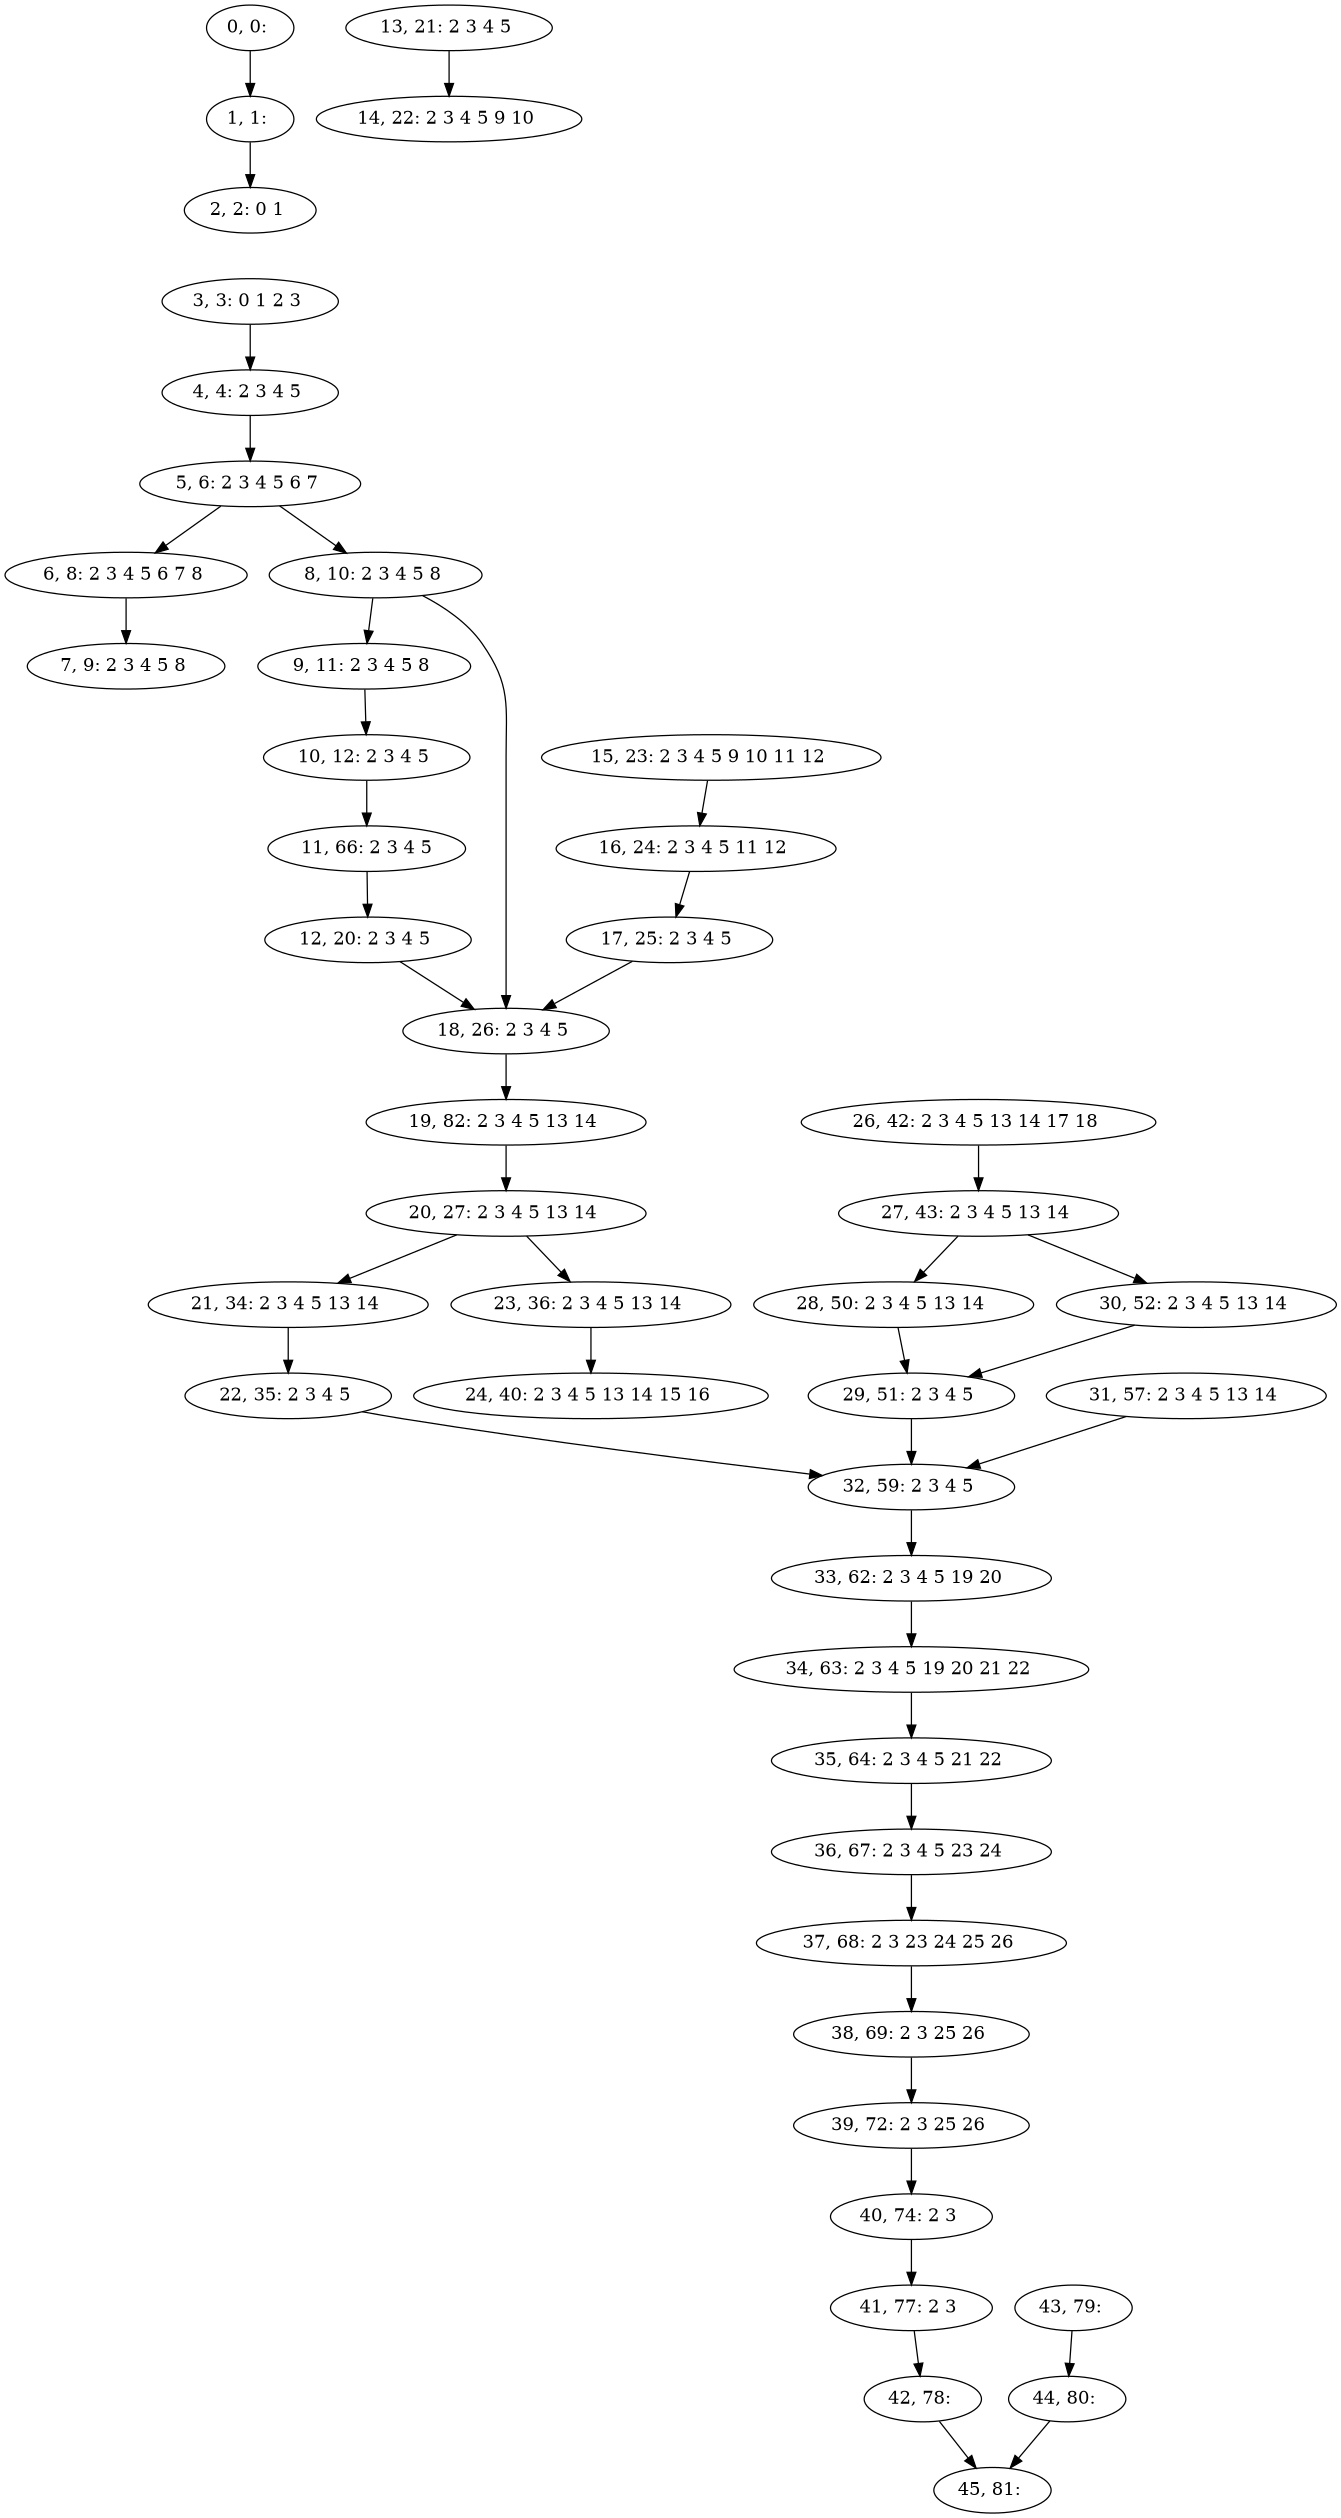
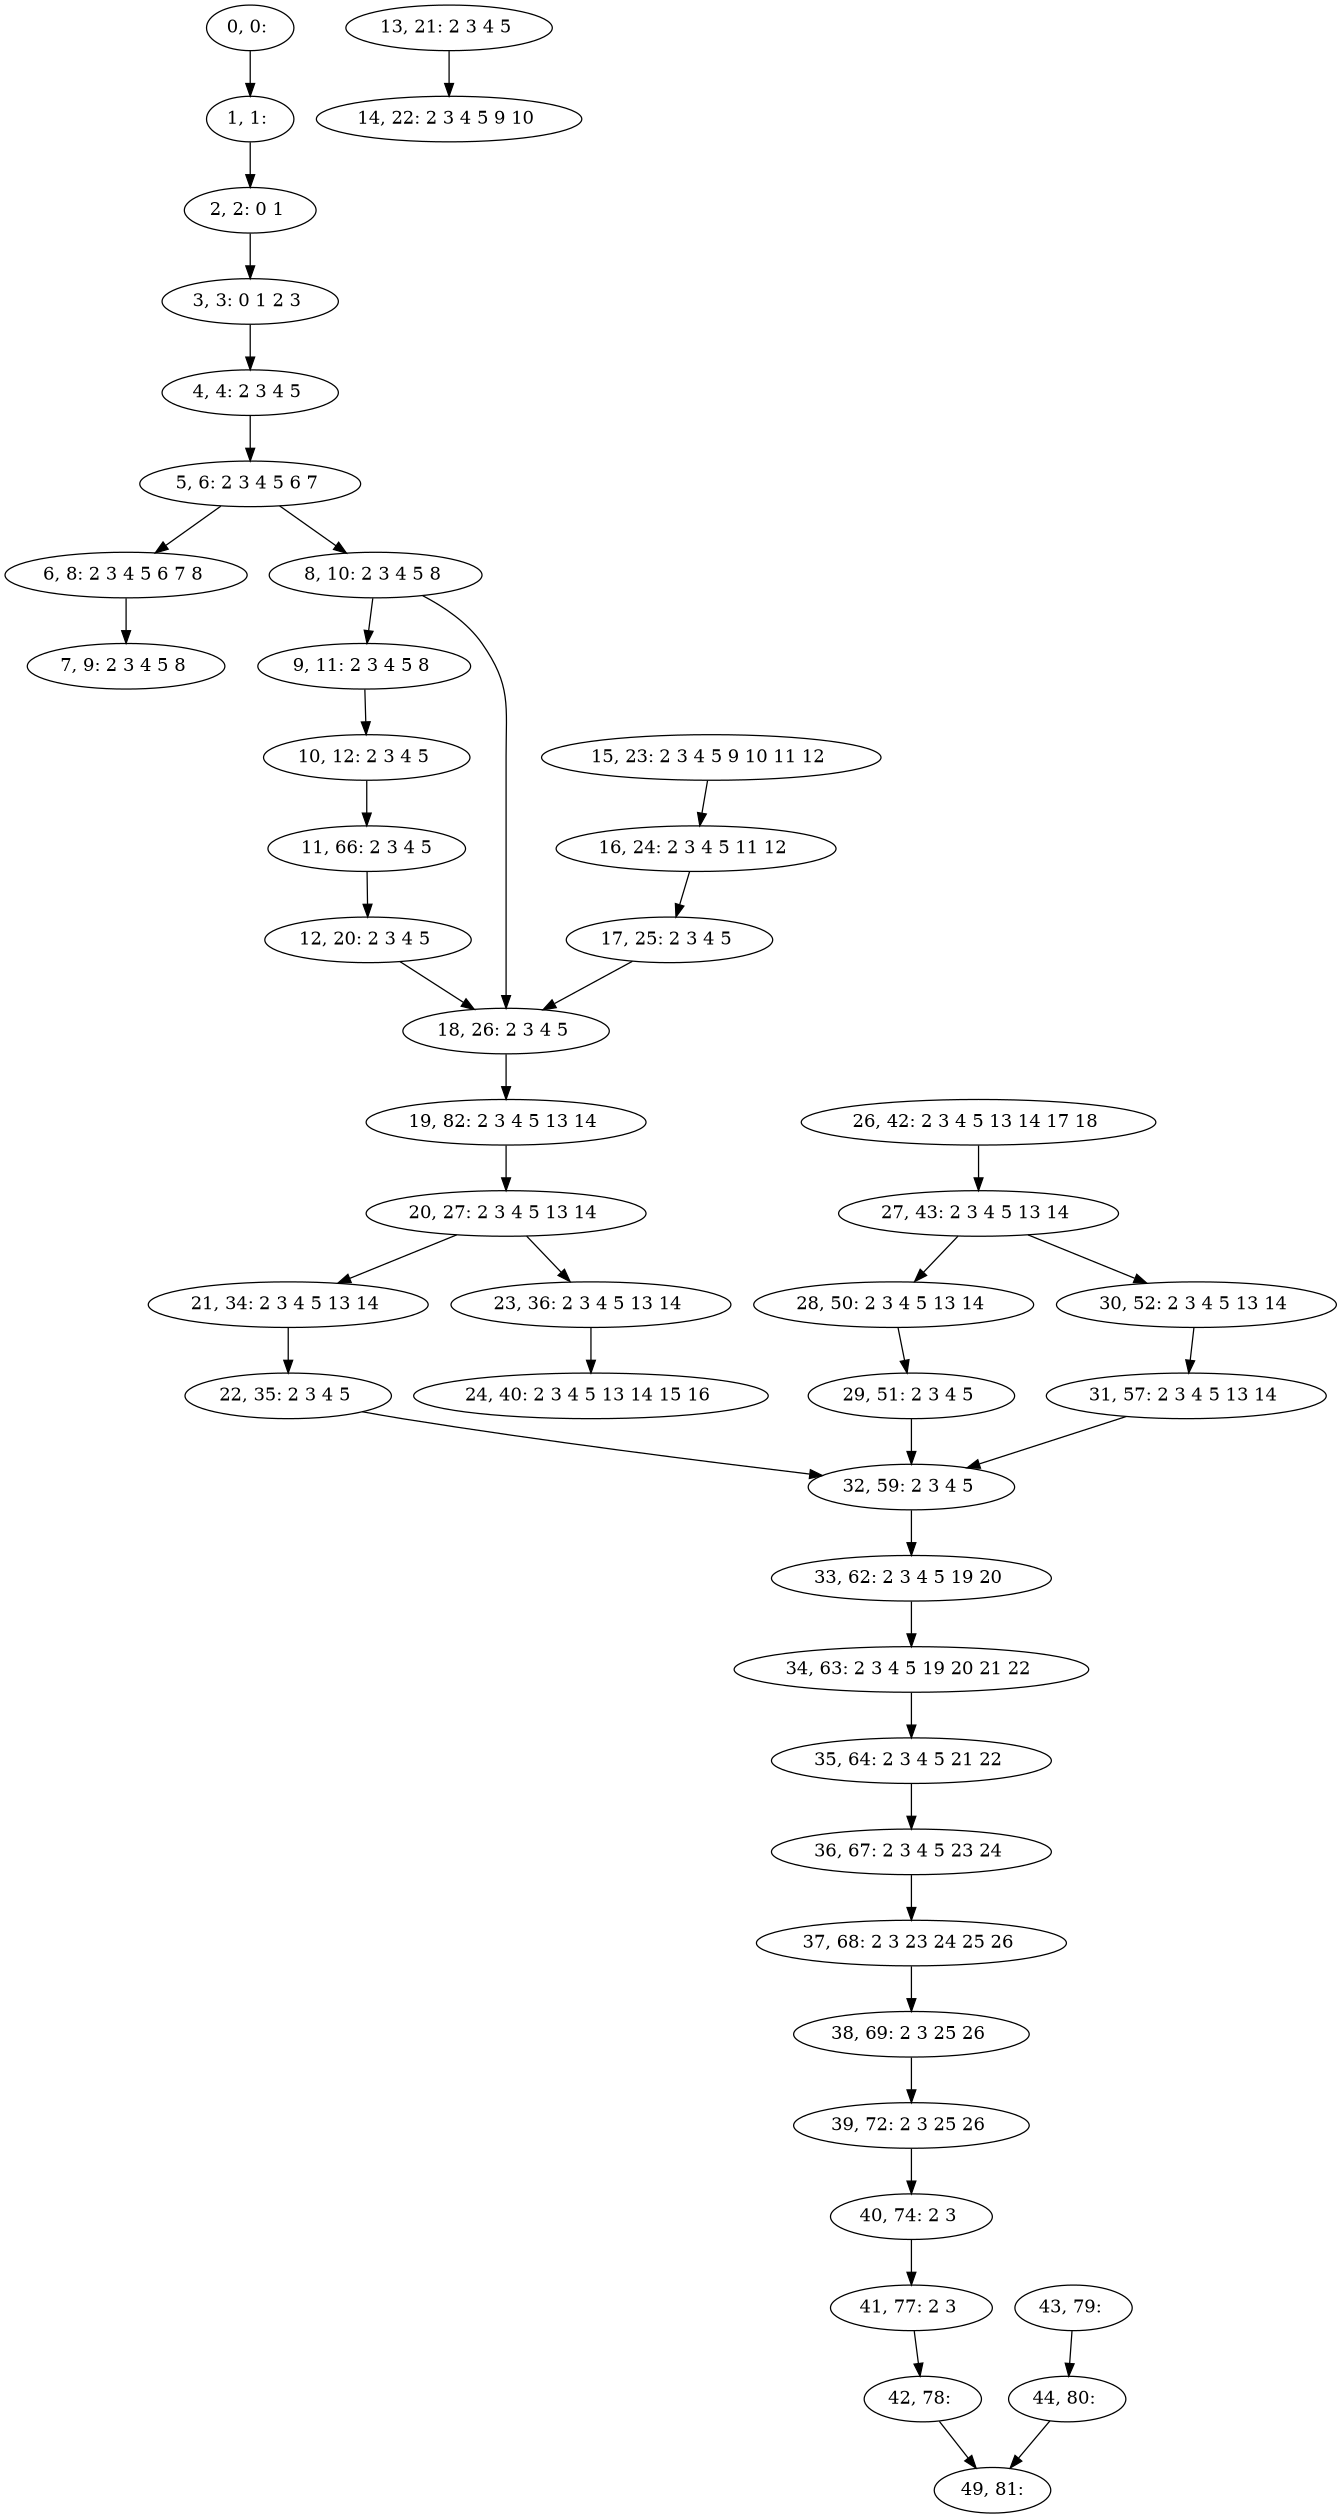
none -> (250, 250)
(1058, 1349) -> (1192, 1344)
(992, 2490) -> (992, 2490)
